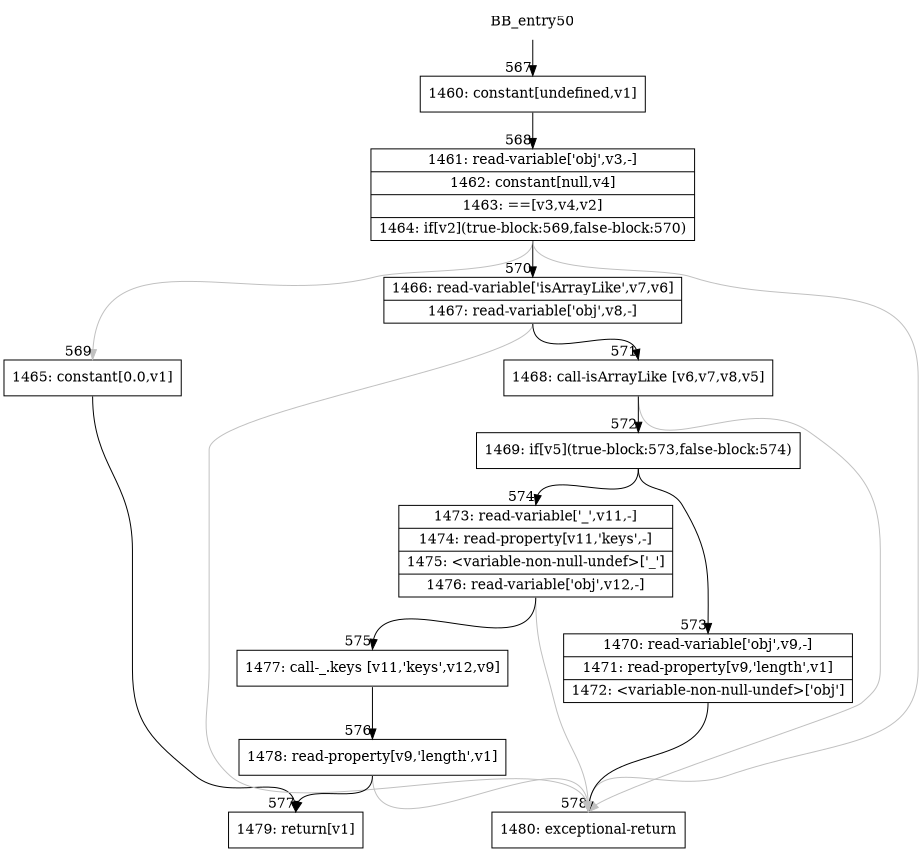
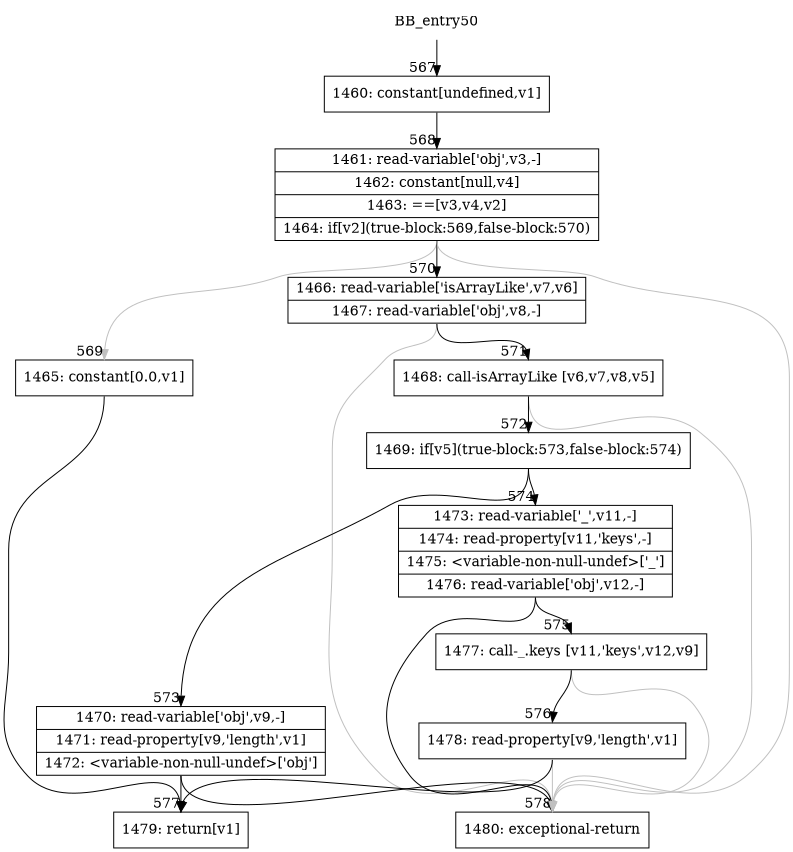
(554, 702) -> (387, 716)
none -> (708, 746)
none -> (181, 789)
